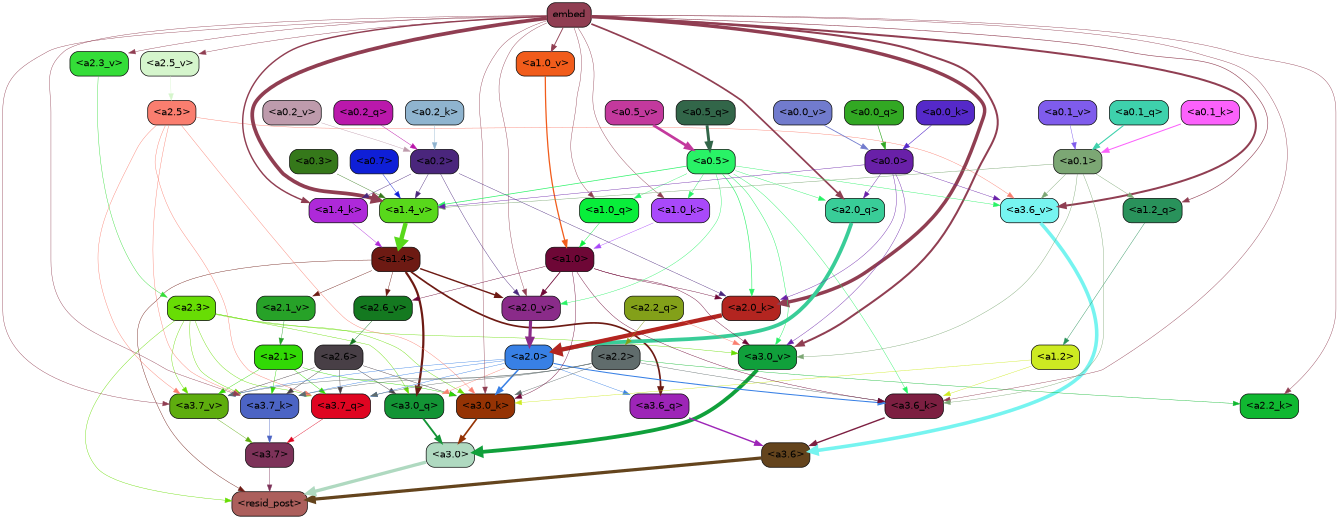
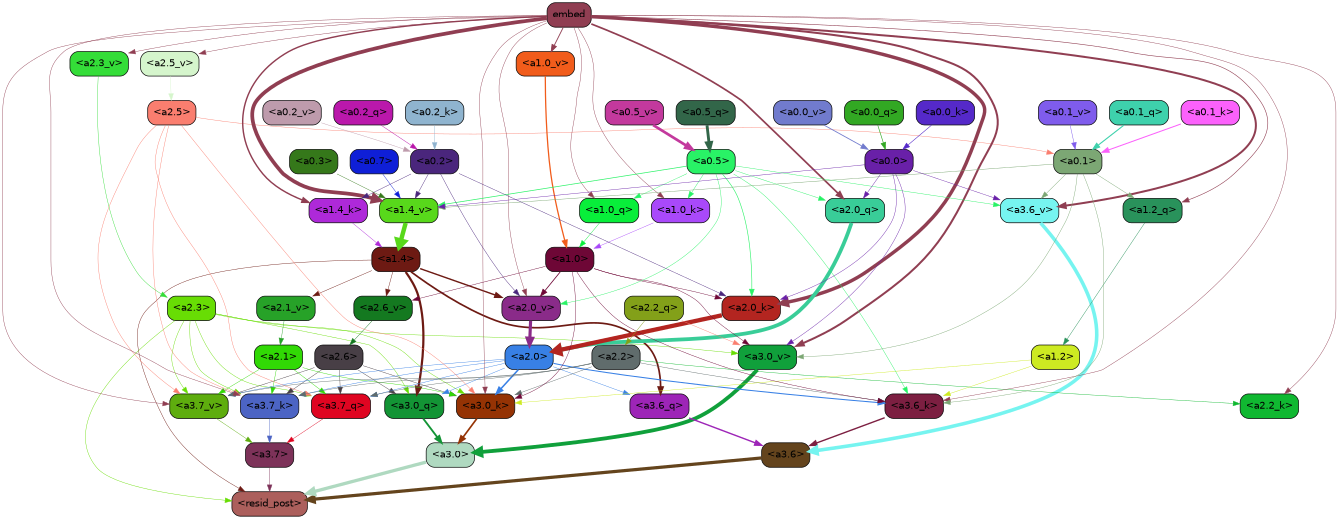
(608, 127) -> (622, 130)
(777, 250) -> none
(477, 380) -> (477, 380)
